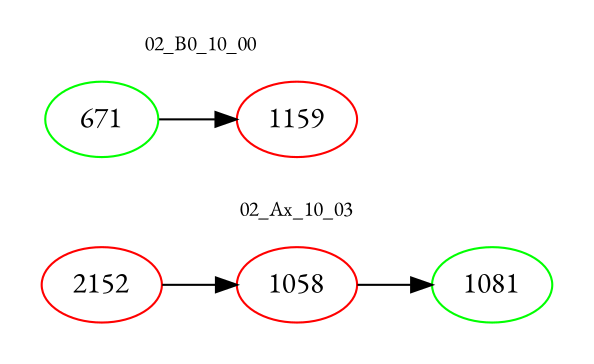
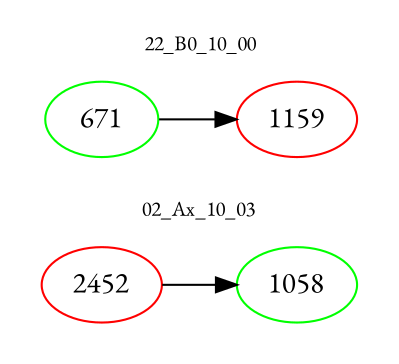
(201, 45) -> (201, 45)
(102, 285) -> (102, 285)
(297, 285) -> (297, 285)
(492, 285) -> none
